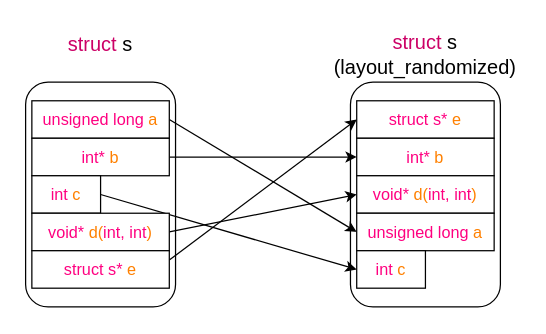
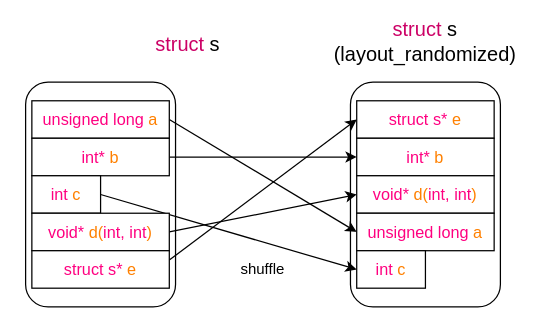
(101, 44) -> (188, 44)
(426, 54) -> (426, 41)
none -> (263, 269)
